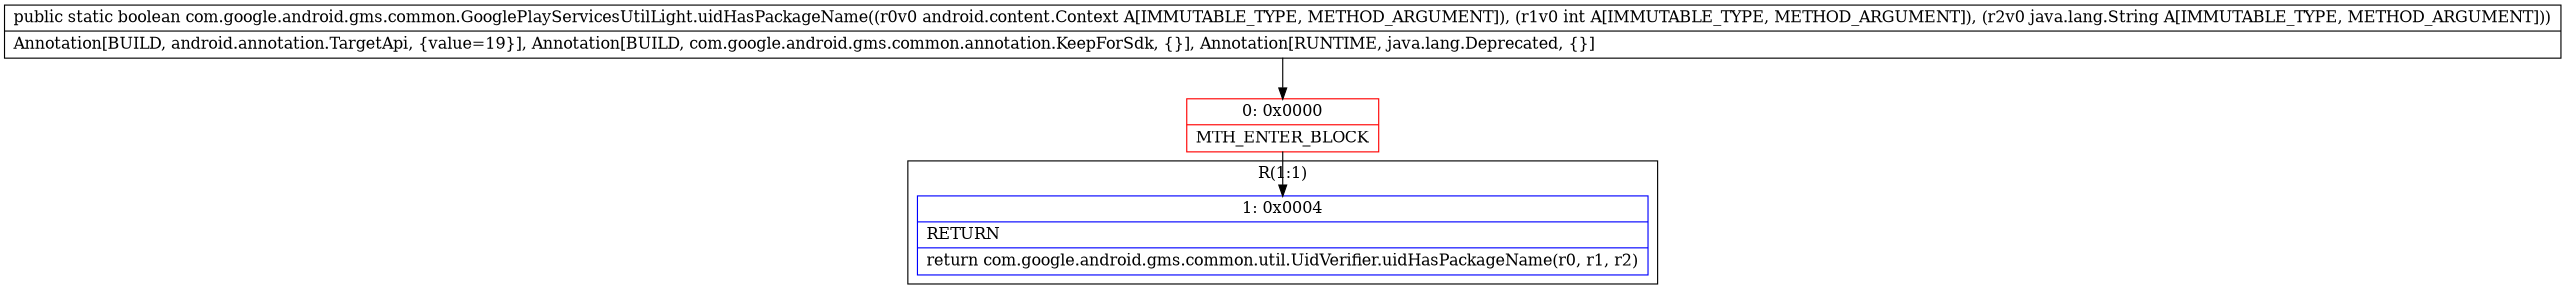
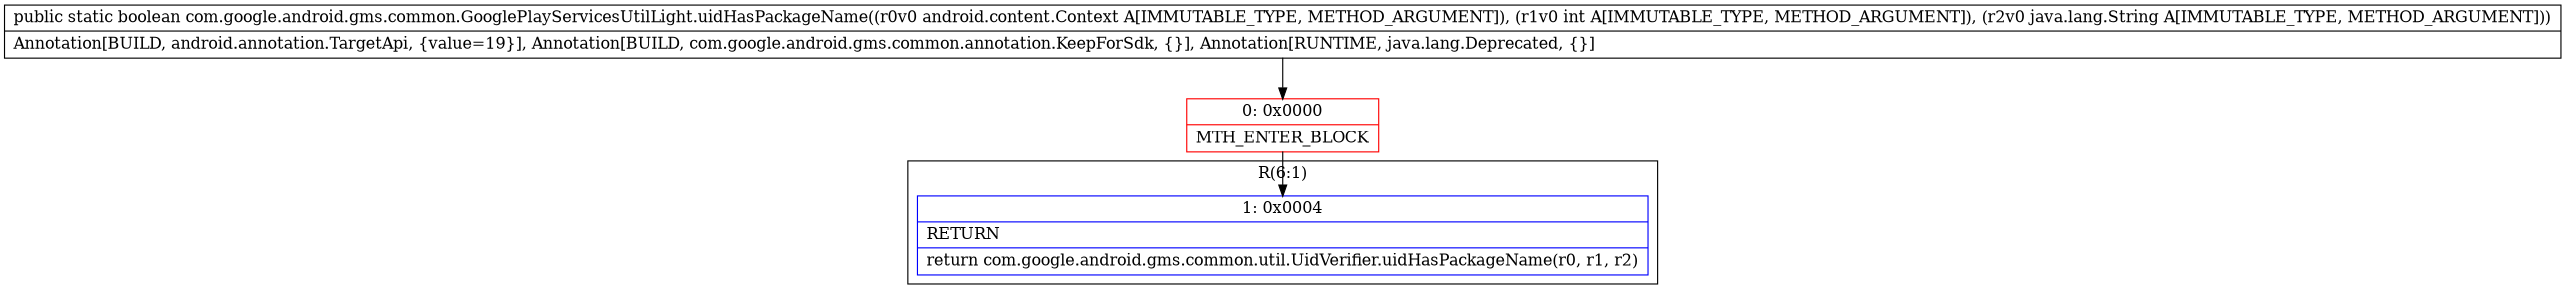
(1283, 174) -> (1283, 174)
